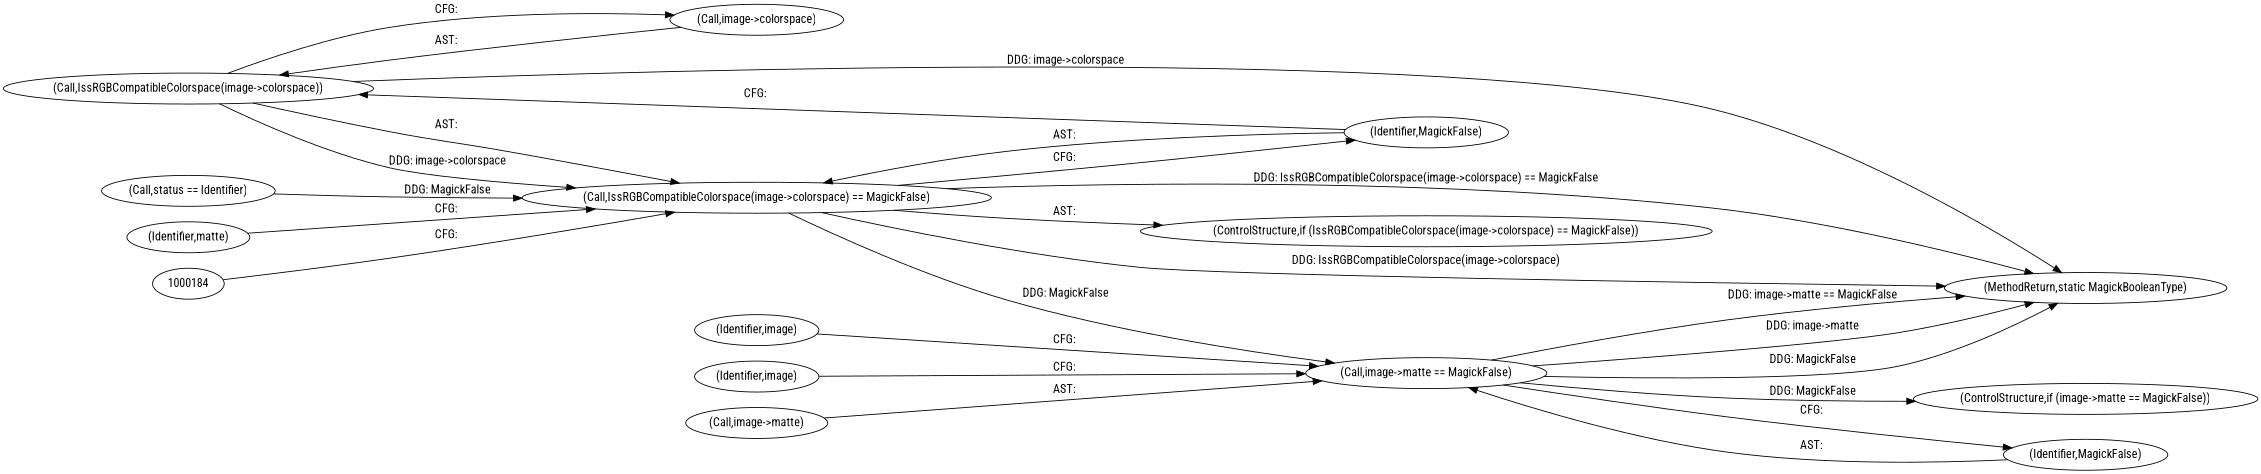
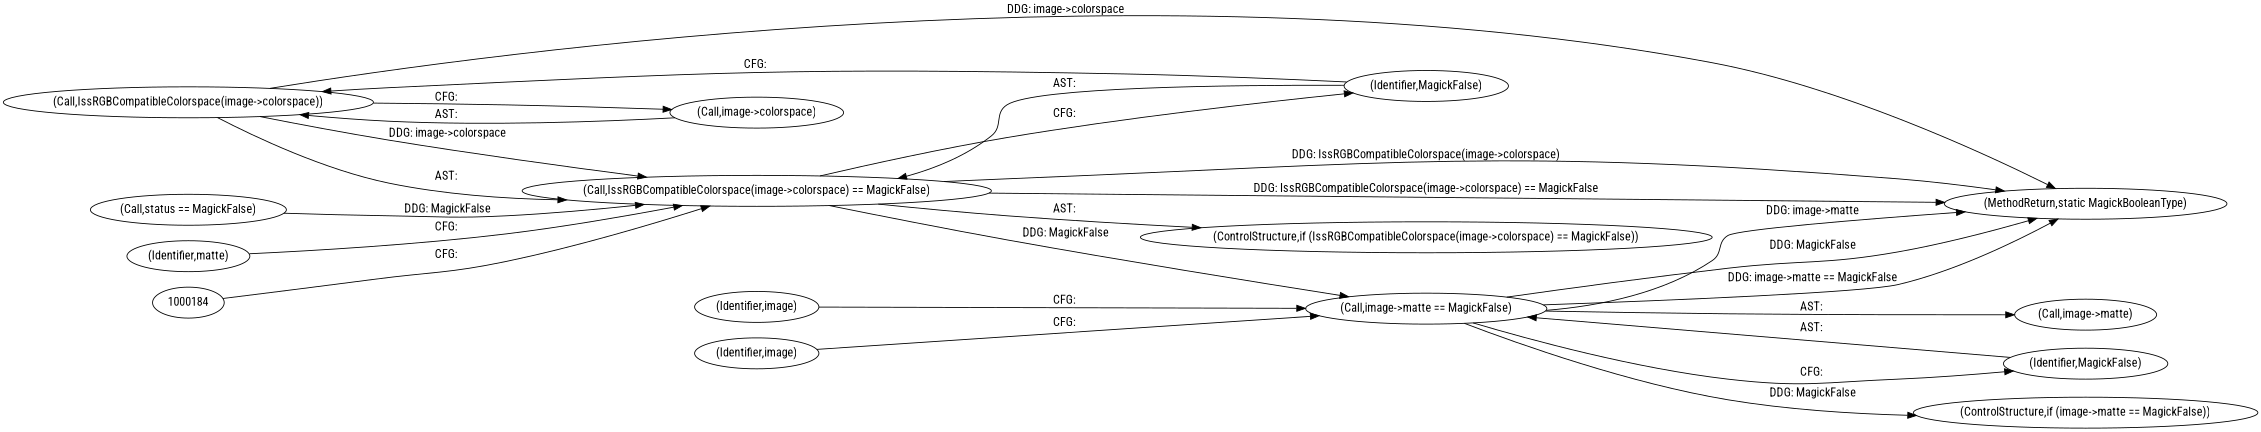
(188, 191) -> (188, 210)
(1069, 400) -> (1776, 314)
